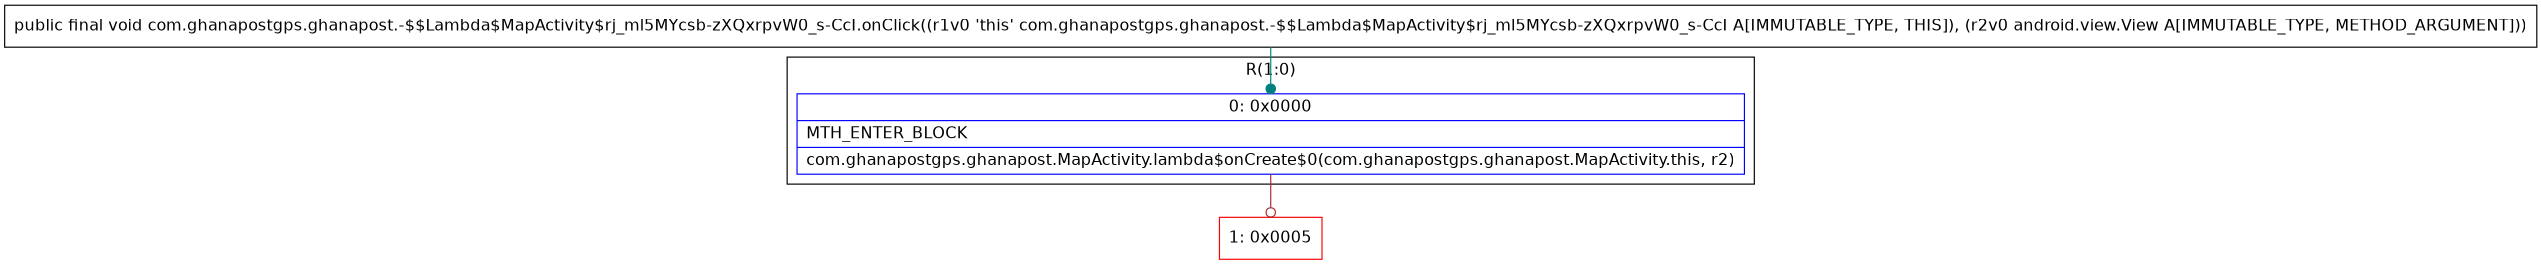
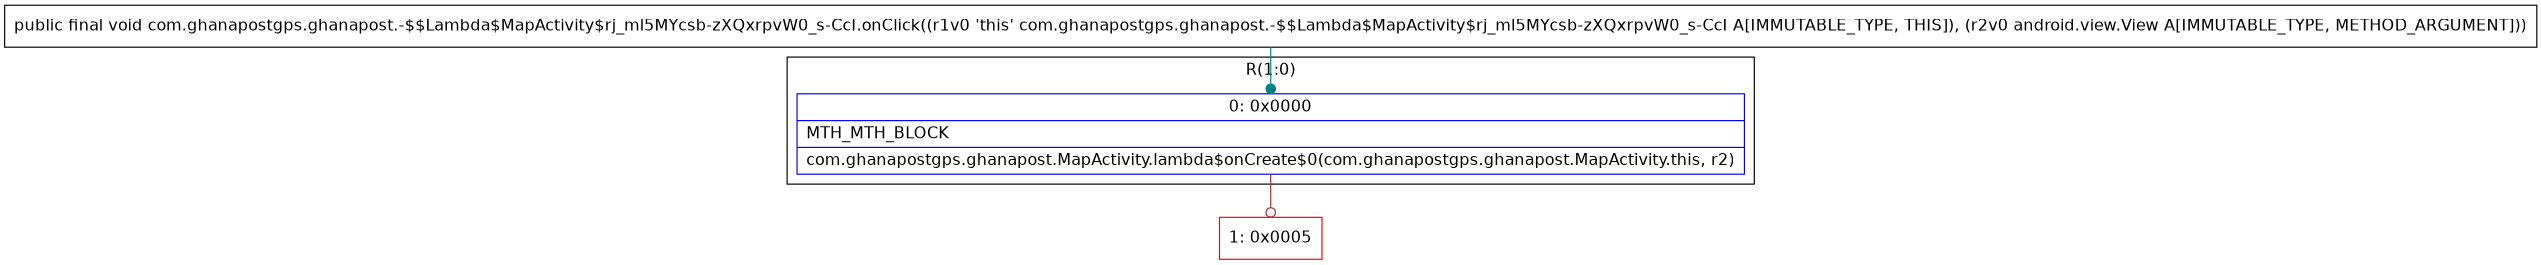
(887, 133) -> (878, 133)
